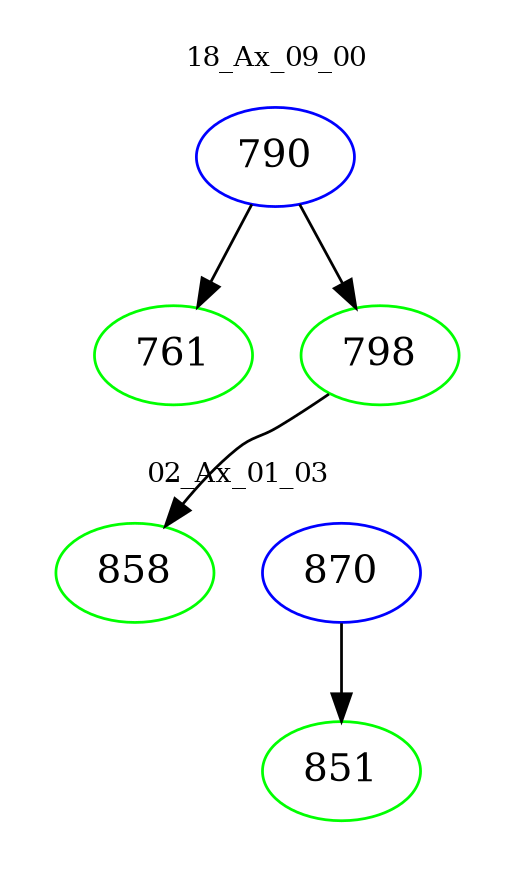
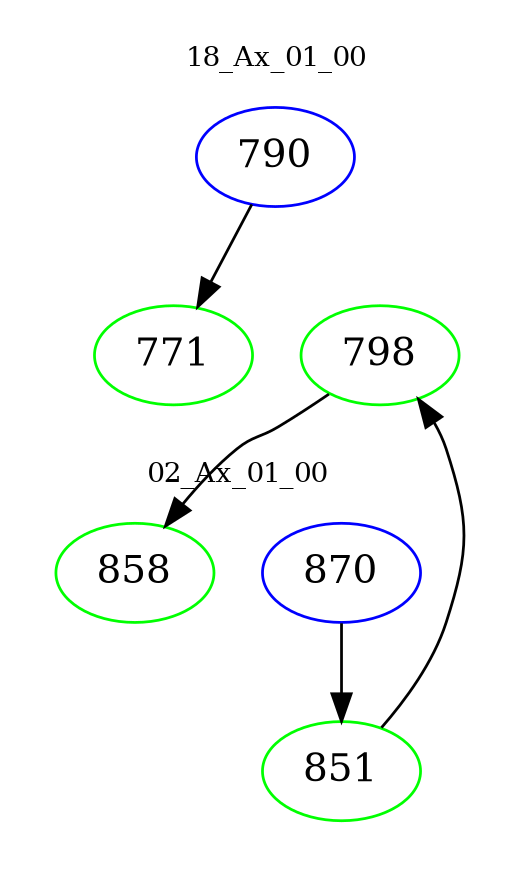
(277, 59) -> (277, 59)
(321, 244) -> (461, 567)
(174, 355) -> (174, 355)
(238, 475) -> (238, 475)
